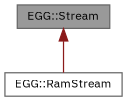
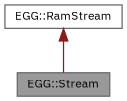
(64, 57) -> (64, 57)
